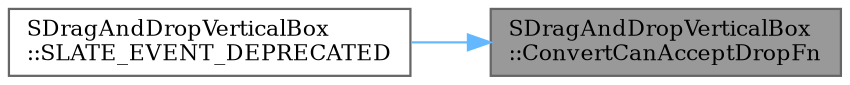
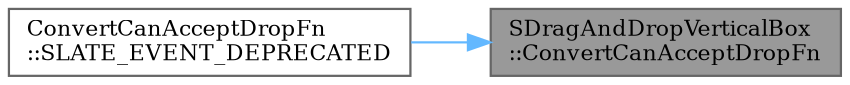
(210, 42) -> (210, 42)
